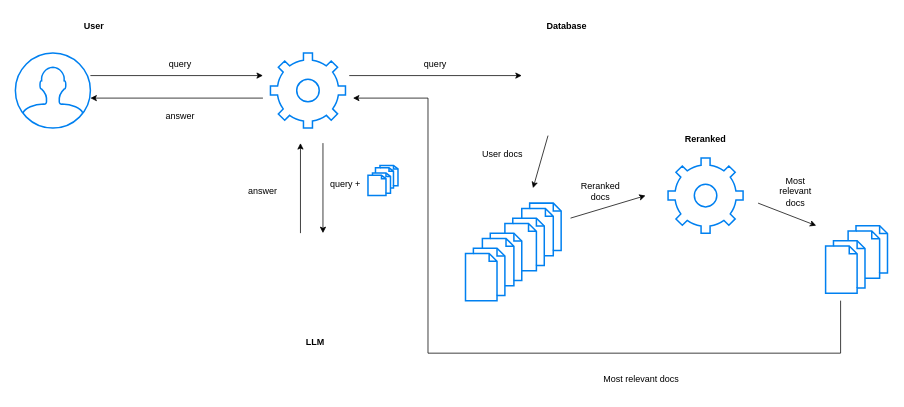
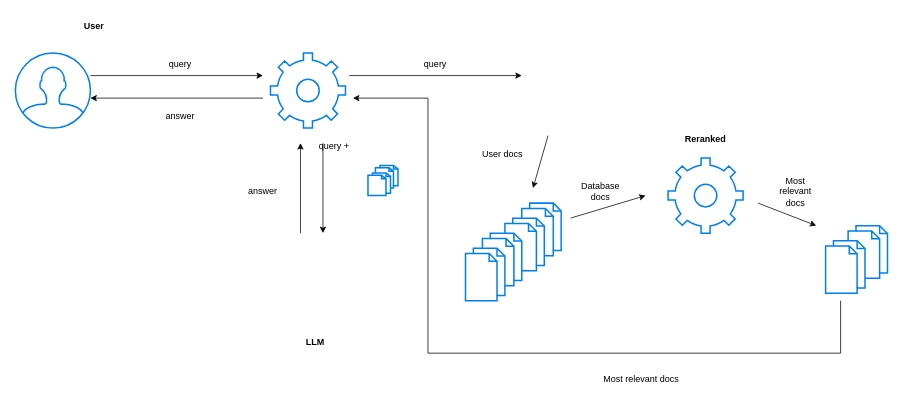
(567, 27) -> none
(345, 184) -> (334, 147)
(600, 192) -> (600, 192)
